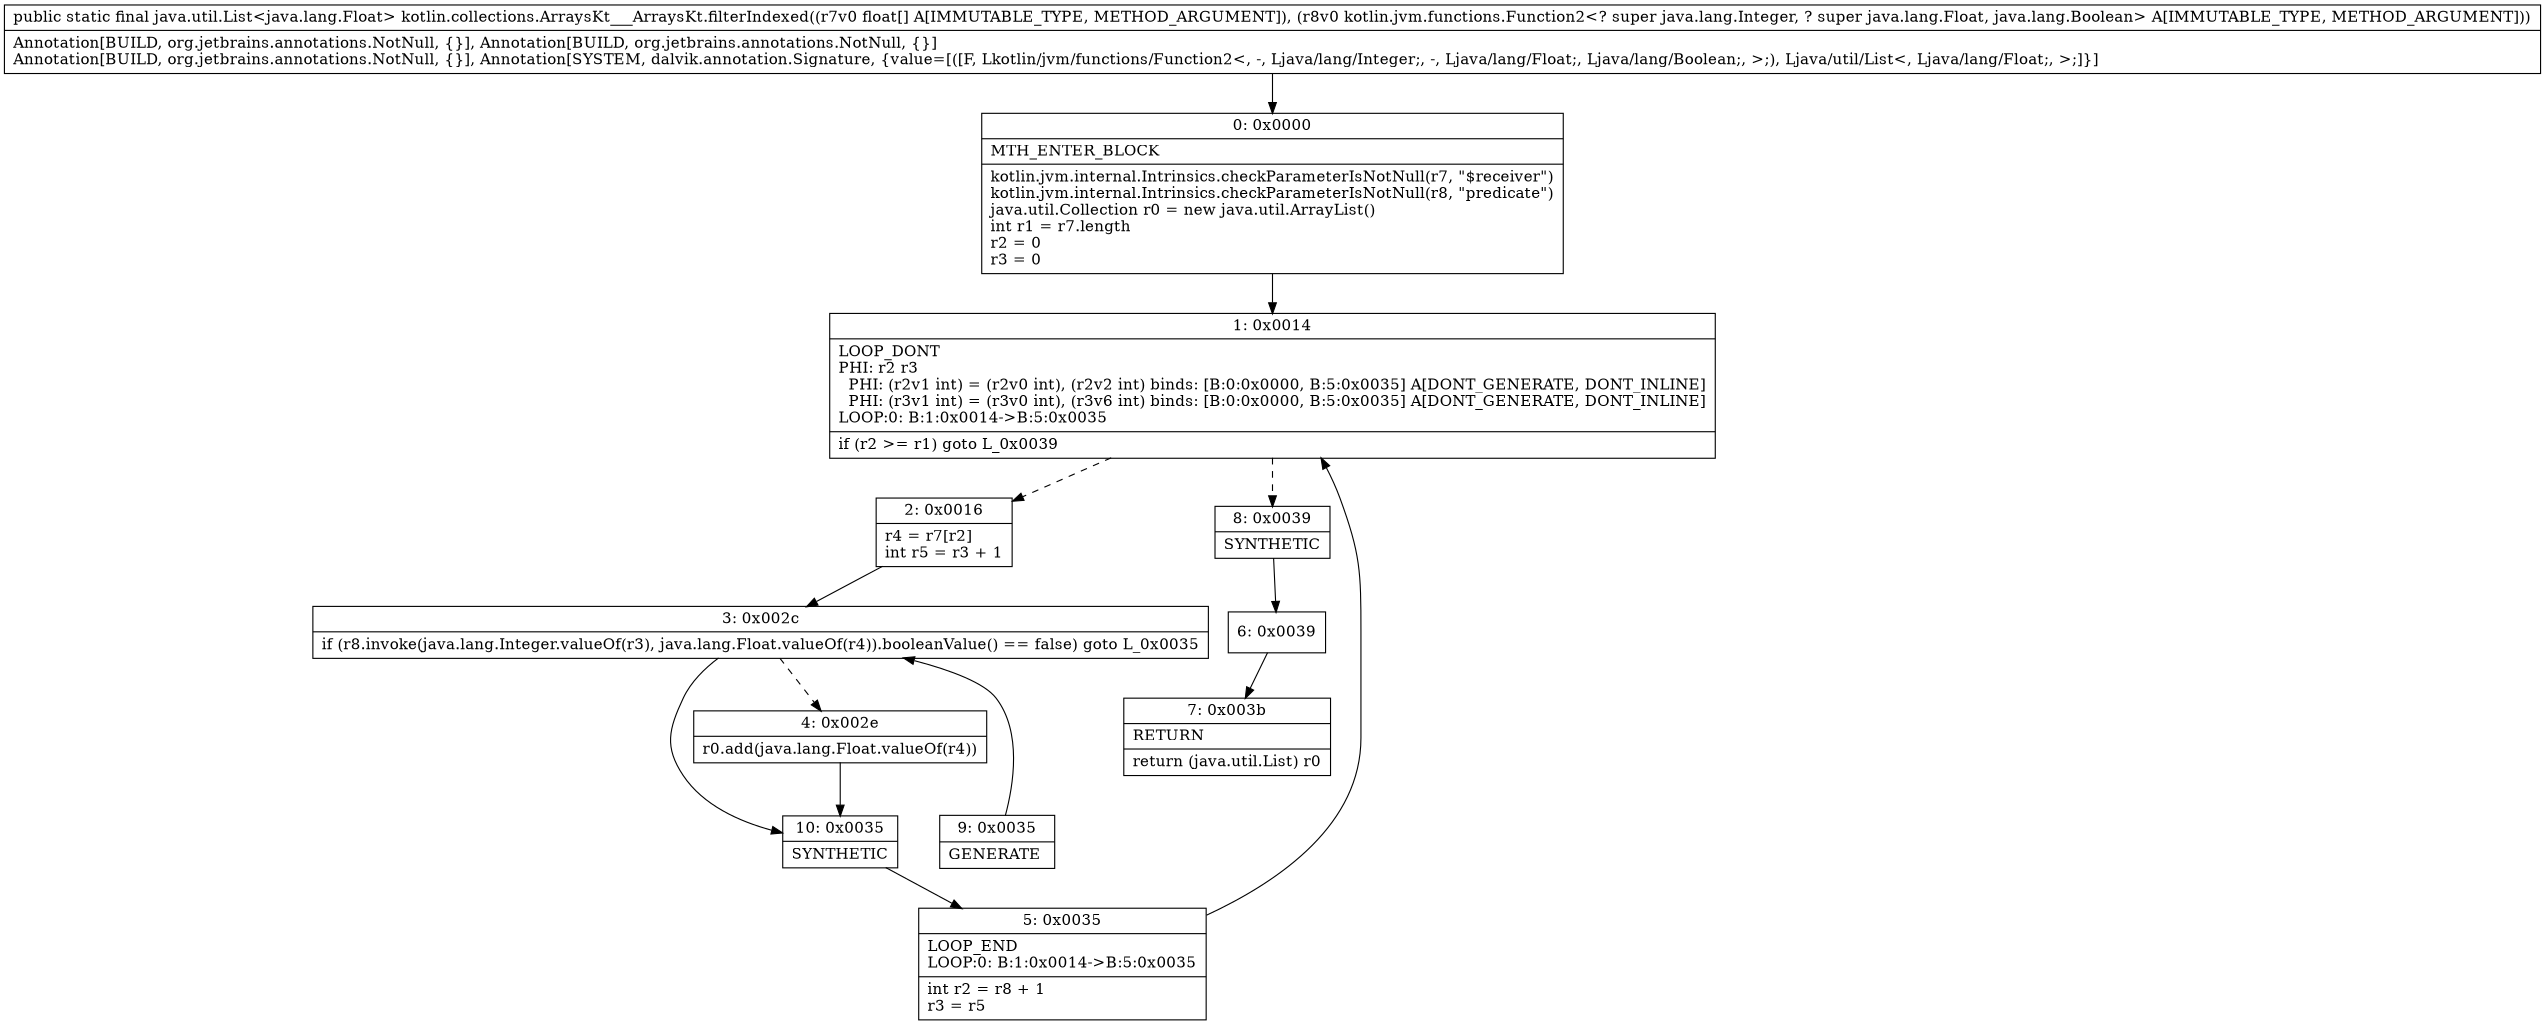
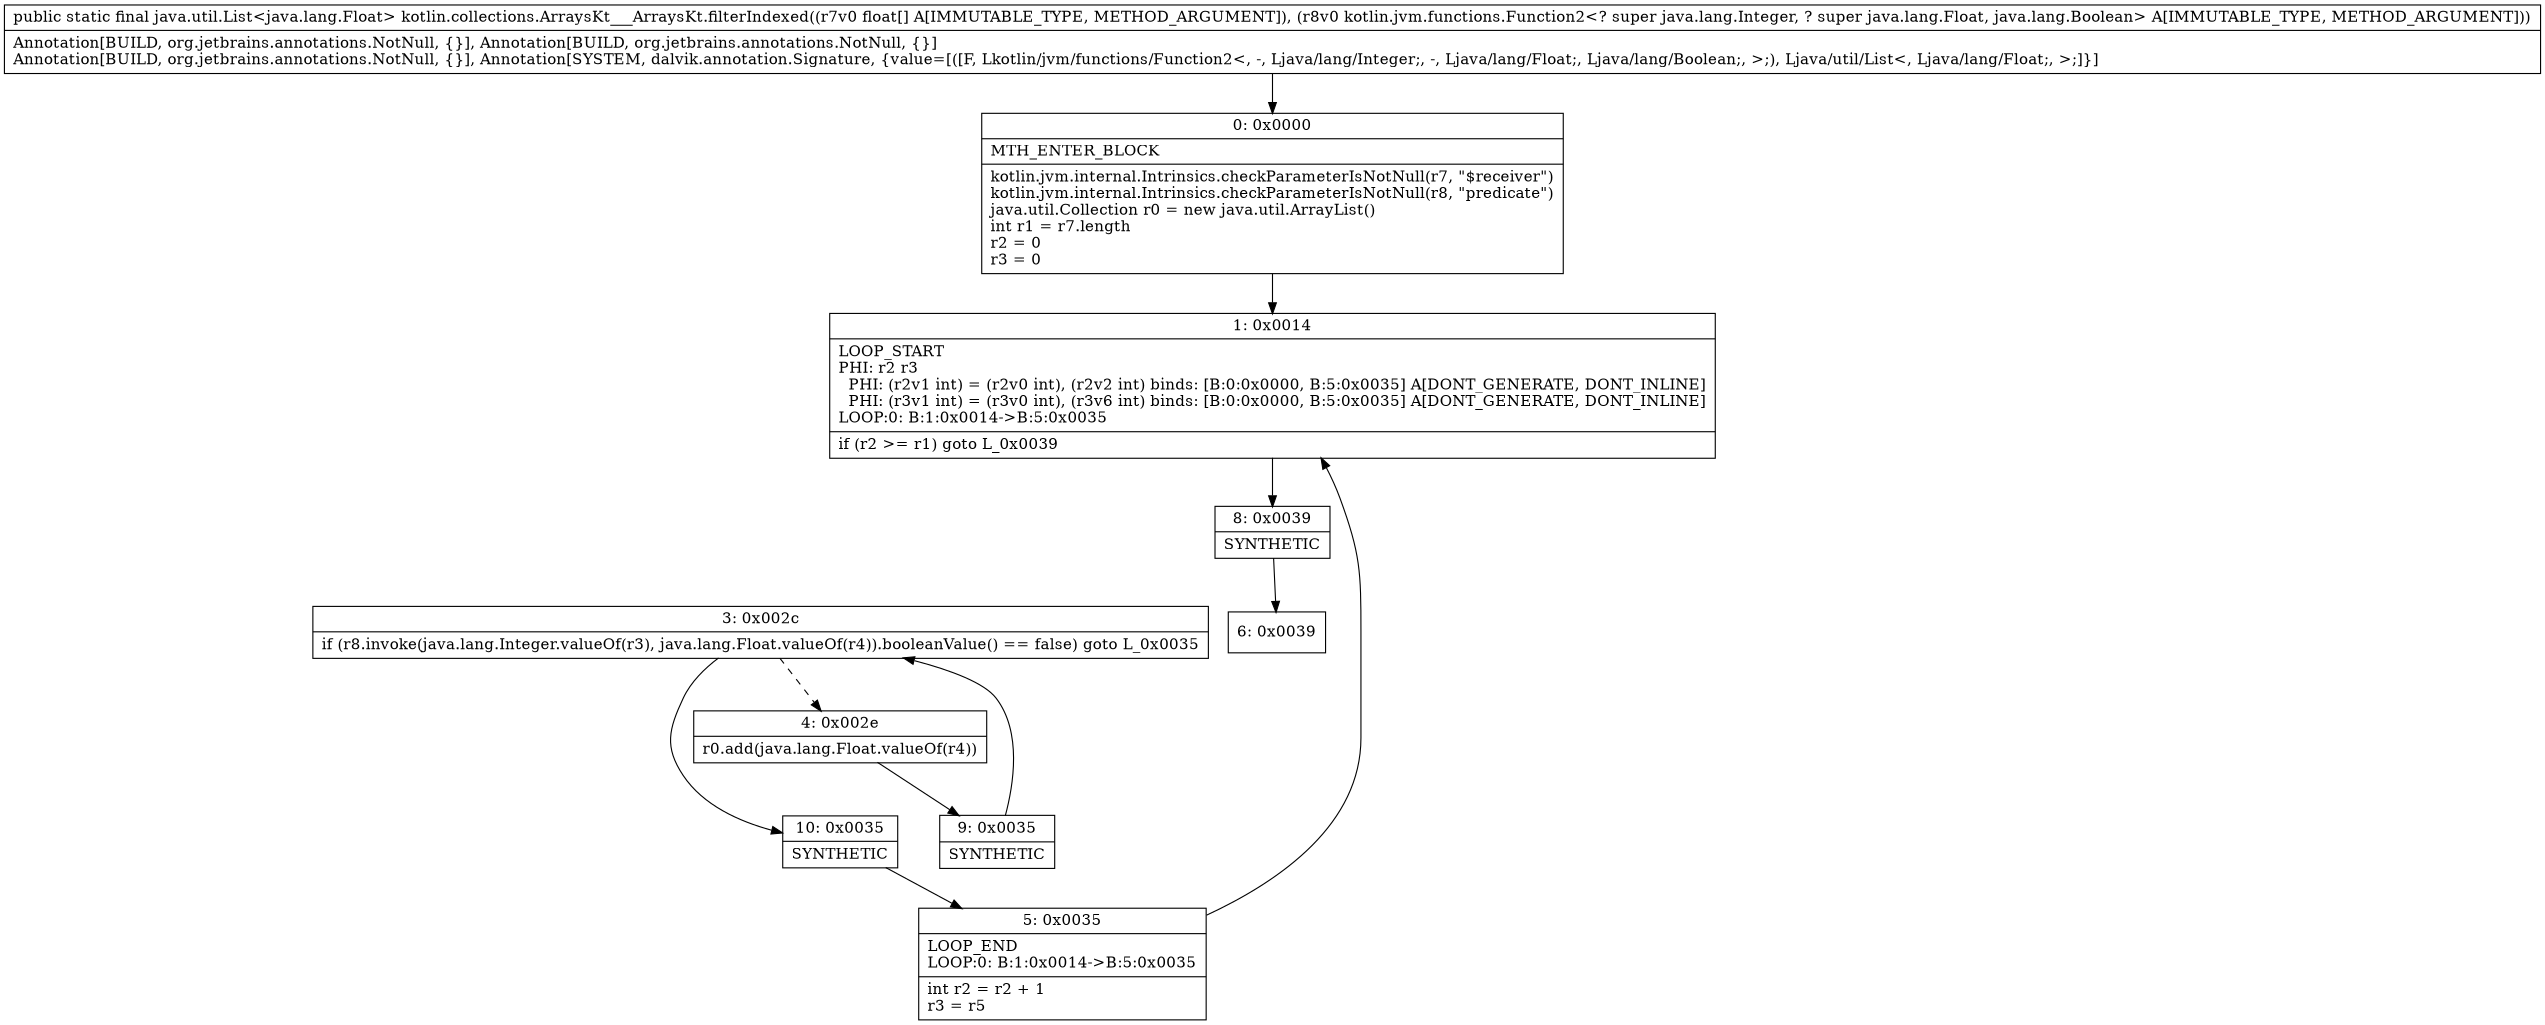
(889, 352) -> (892, 352)
(1272, 477) -> (1272, 477)
(944, 532) -> none
(1227, 737) -> none
(840, 784) -> (914, 786)
(995, 855) -> (997, 855)
(987, 989) -> (987, 989)
